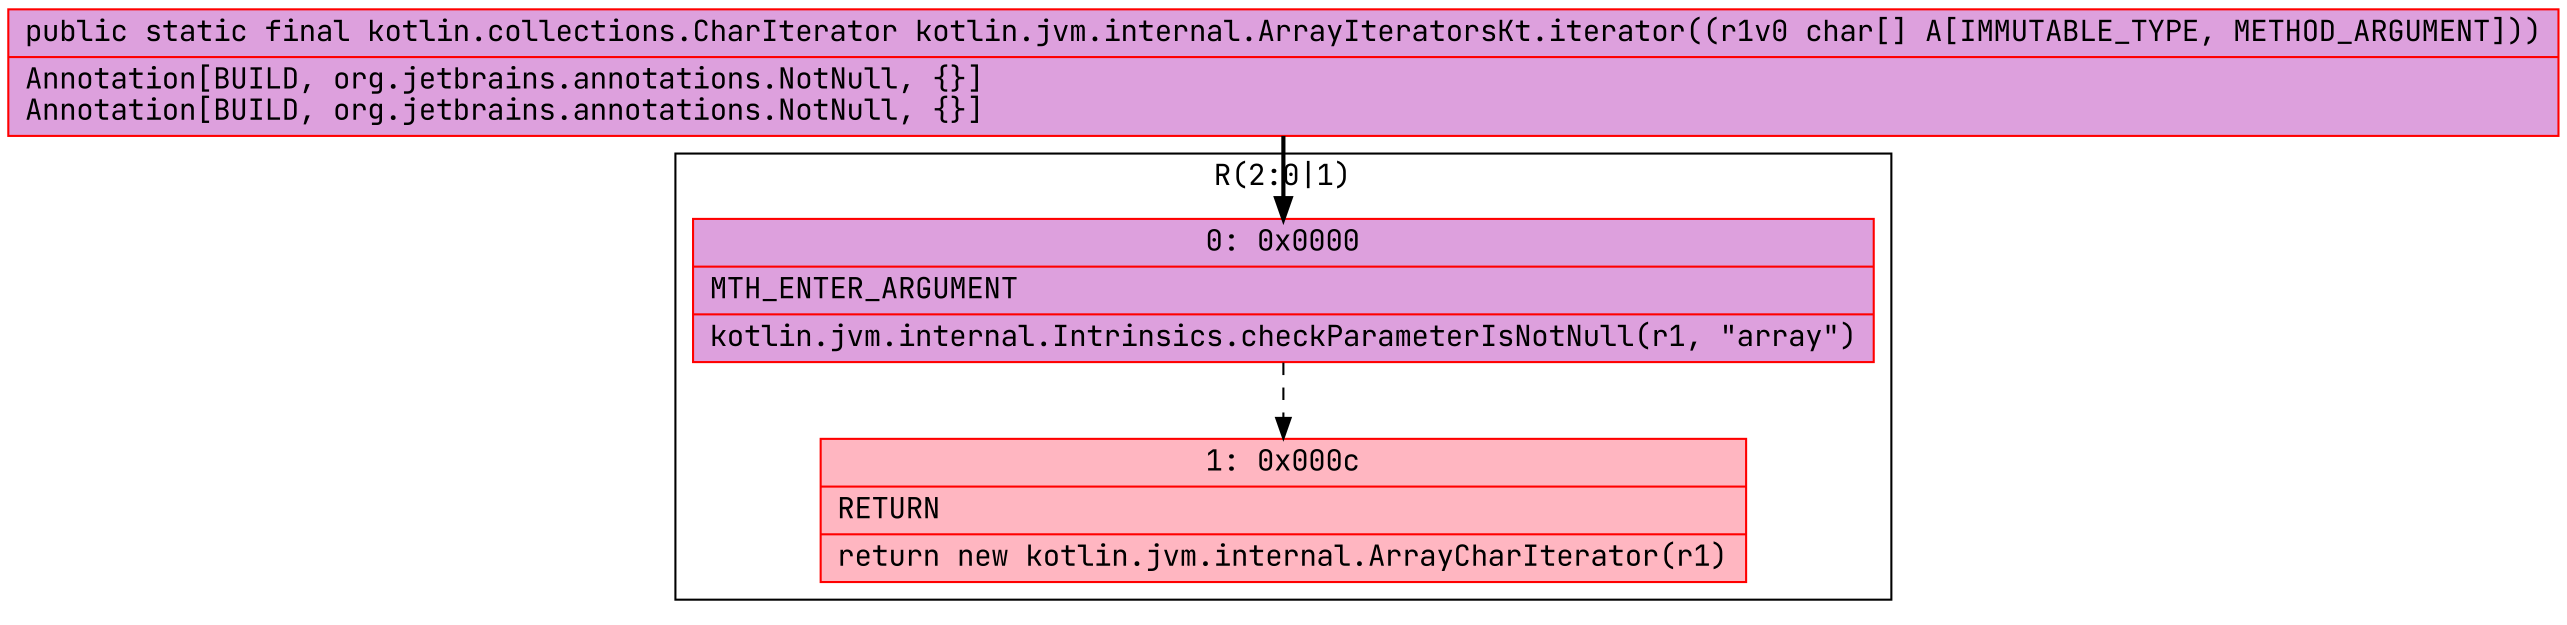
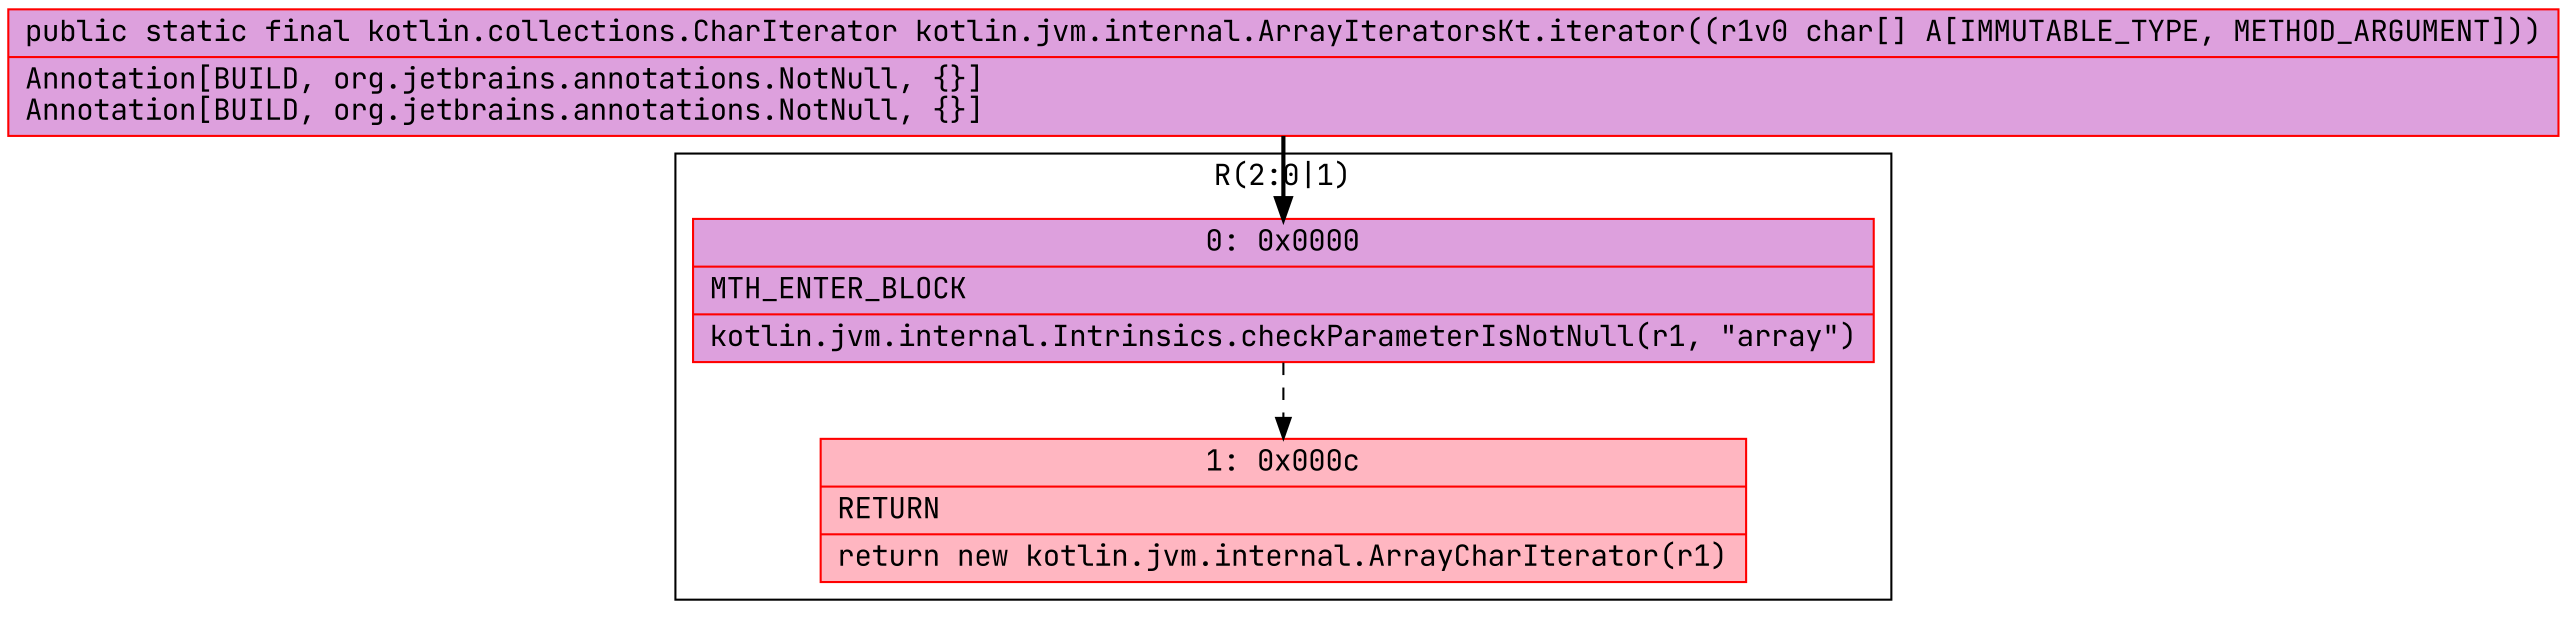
(864, 289) -> (838, 289)
